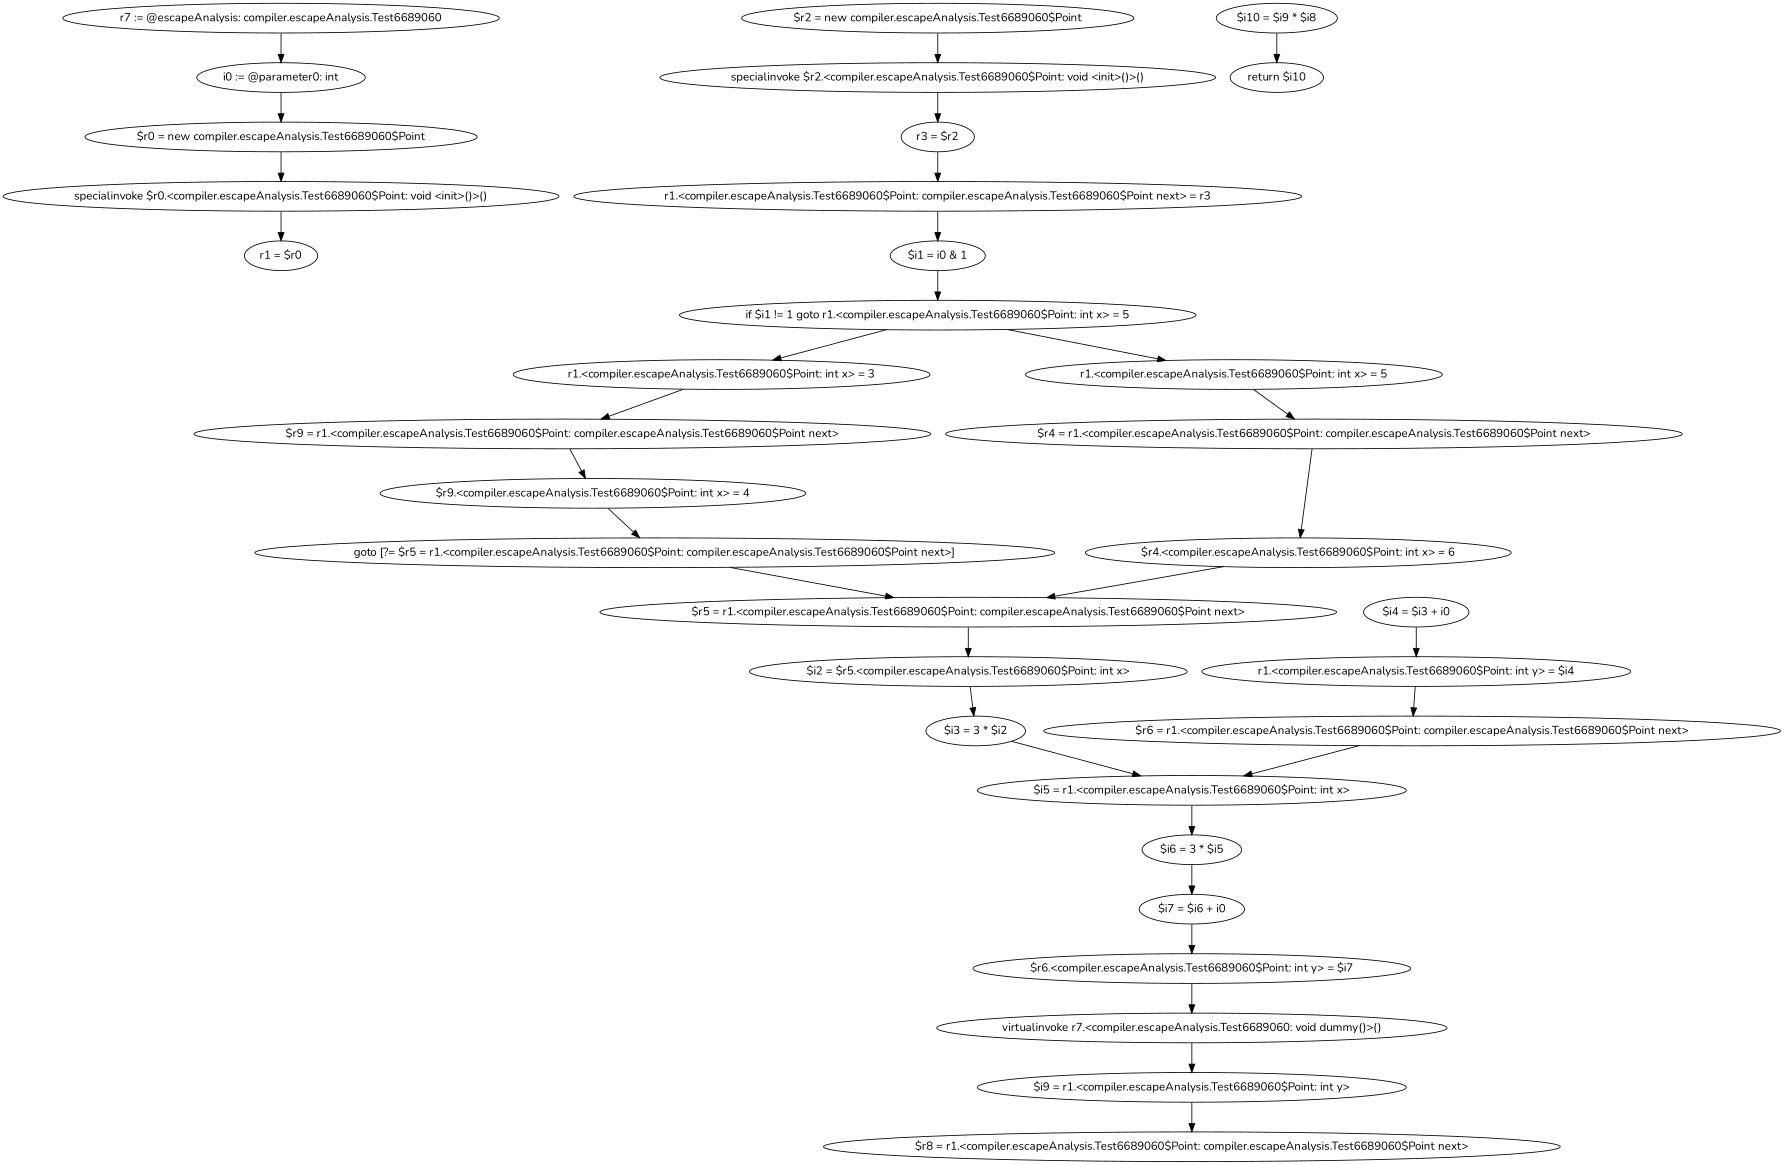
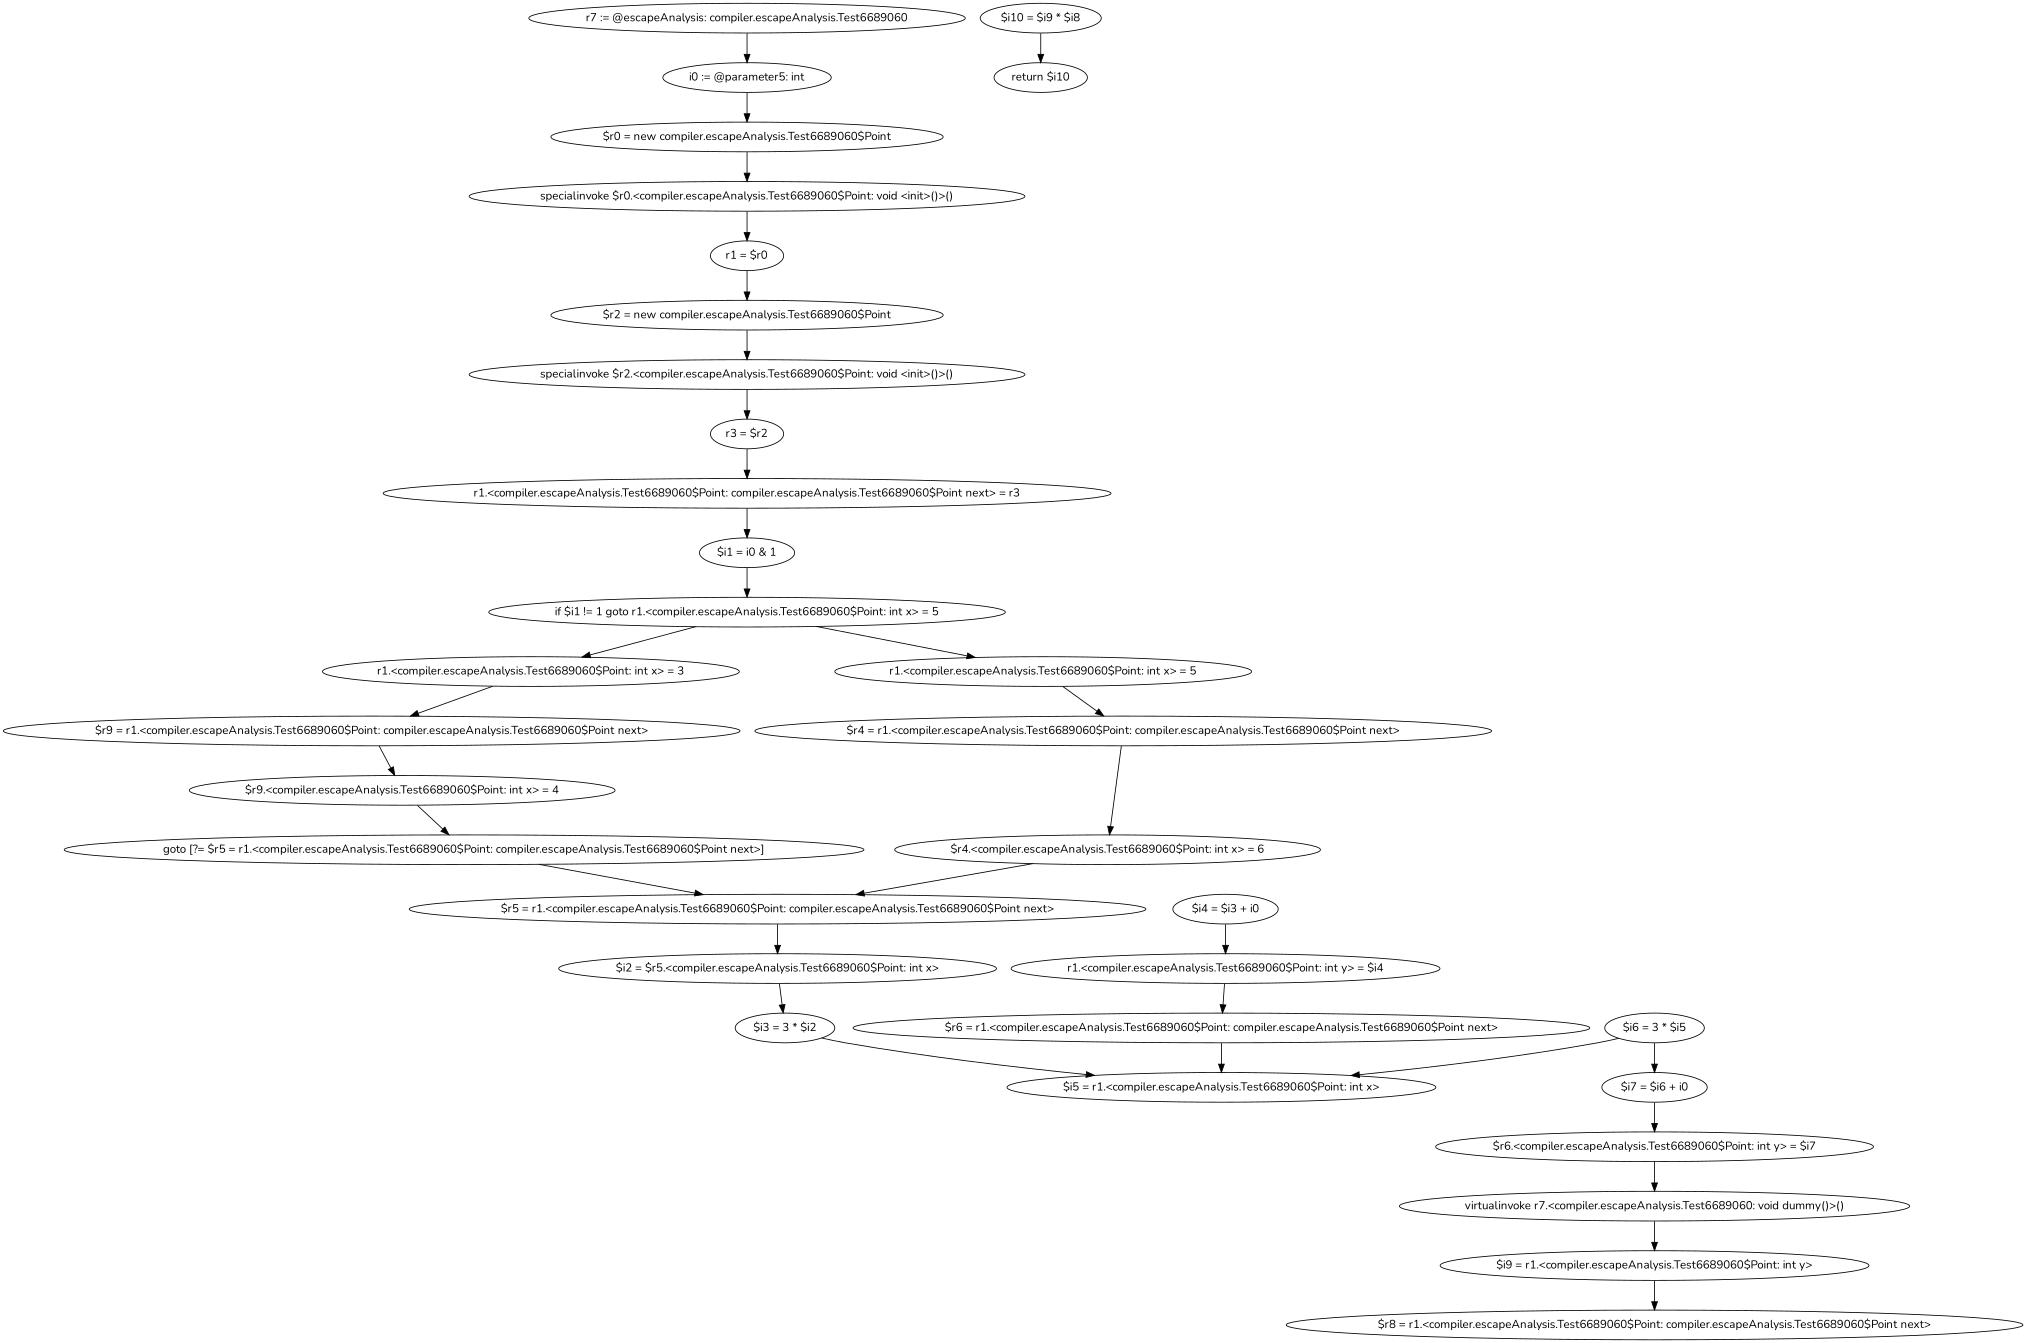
(281, 78) -> (747, 78)
none -> (747, 281)
(1192, 816) -> (1489, 1060)
